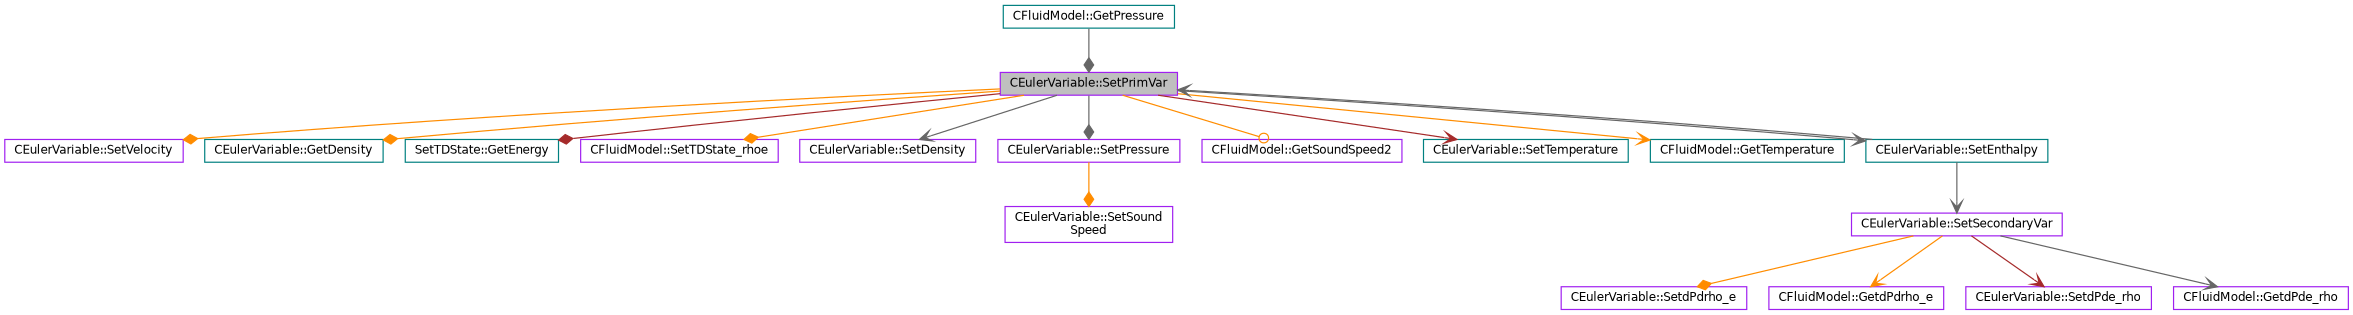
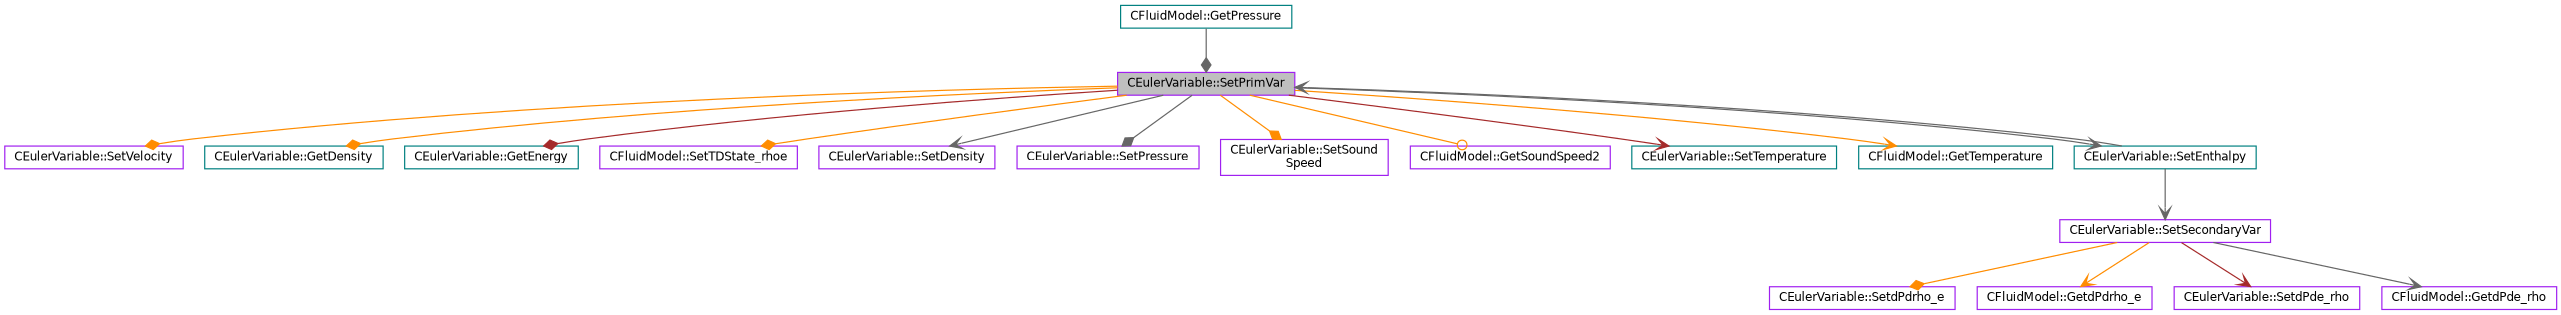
(482, 151) -> (491, 157)
(1089, 177) -> (1245, 113)
